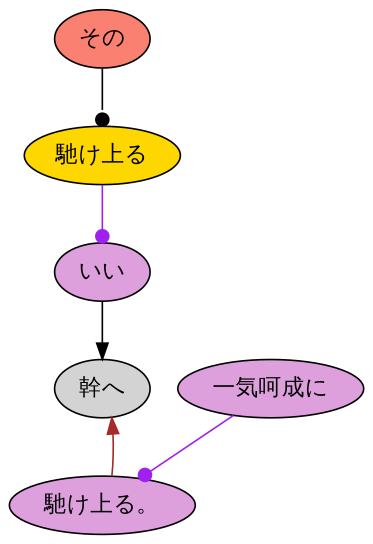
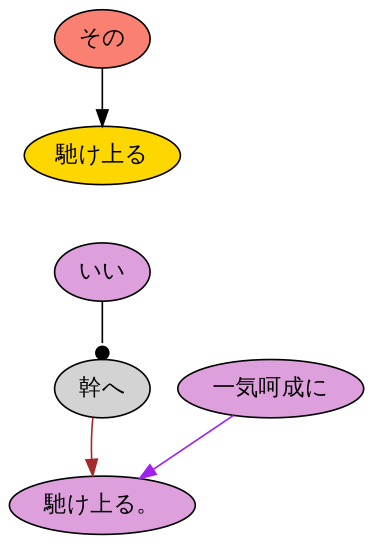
(102, 89) -> (102, 89)
(102, 207) -> none
(102, 322) -> (102, 322)
(192, 443) -> (192, 443)
(113, 455) -> (92, 439)
